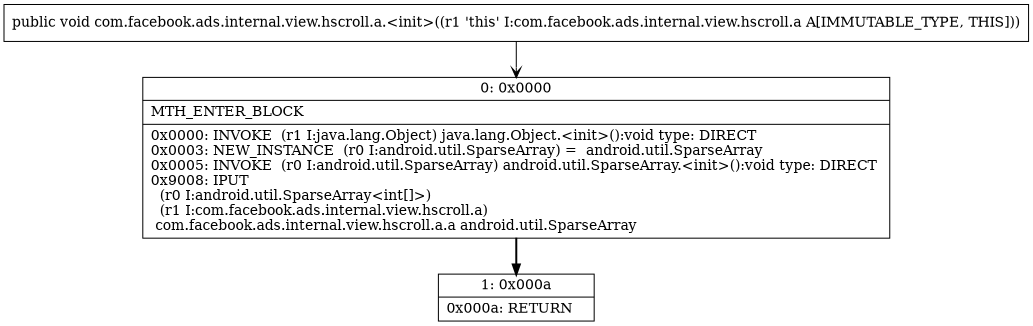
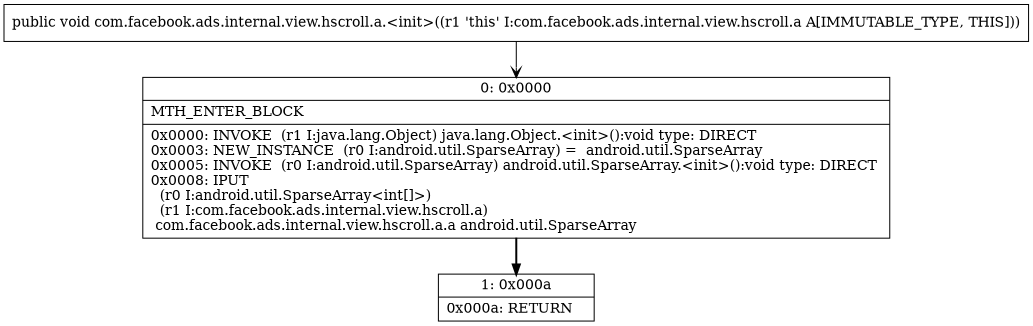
(204, 181) -> (204, 181)
